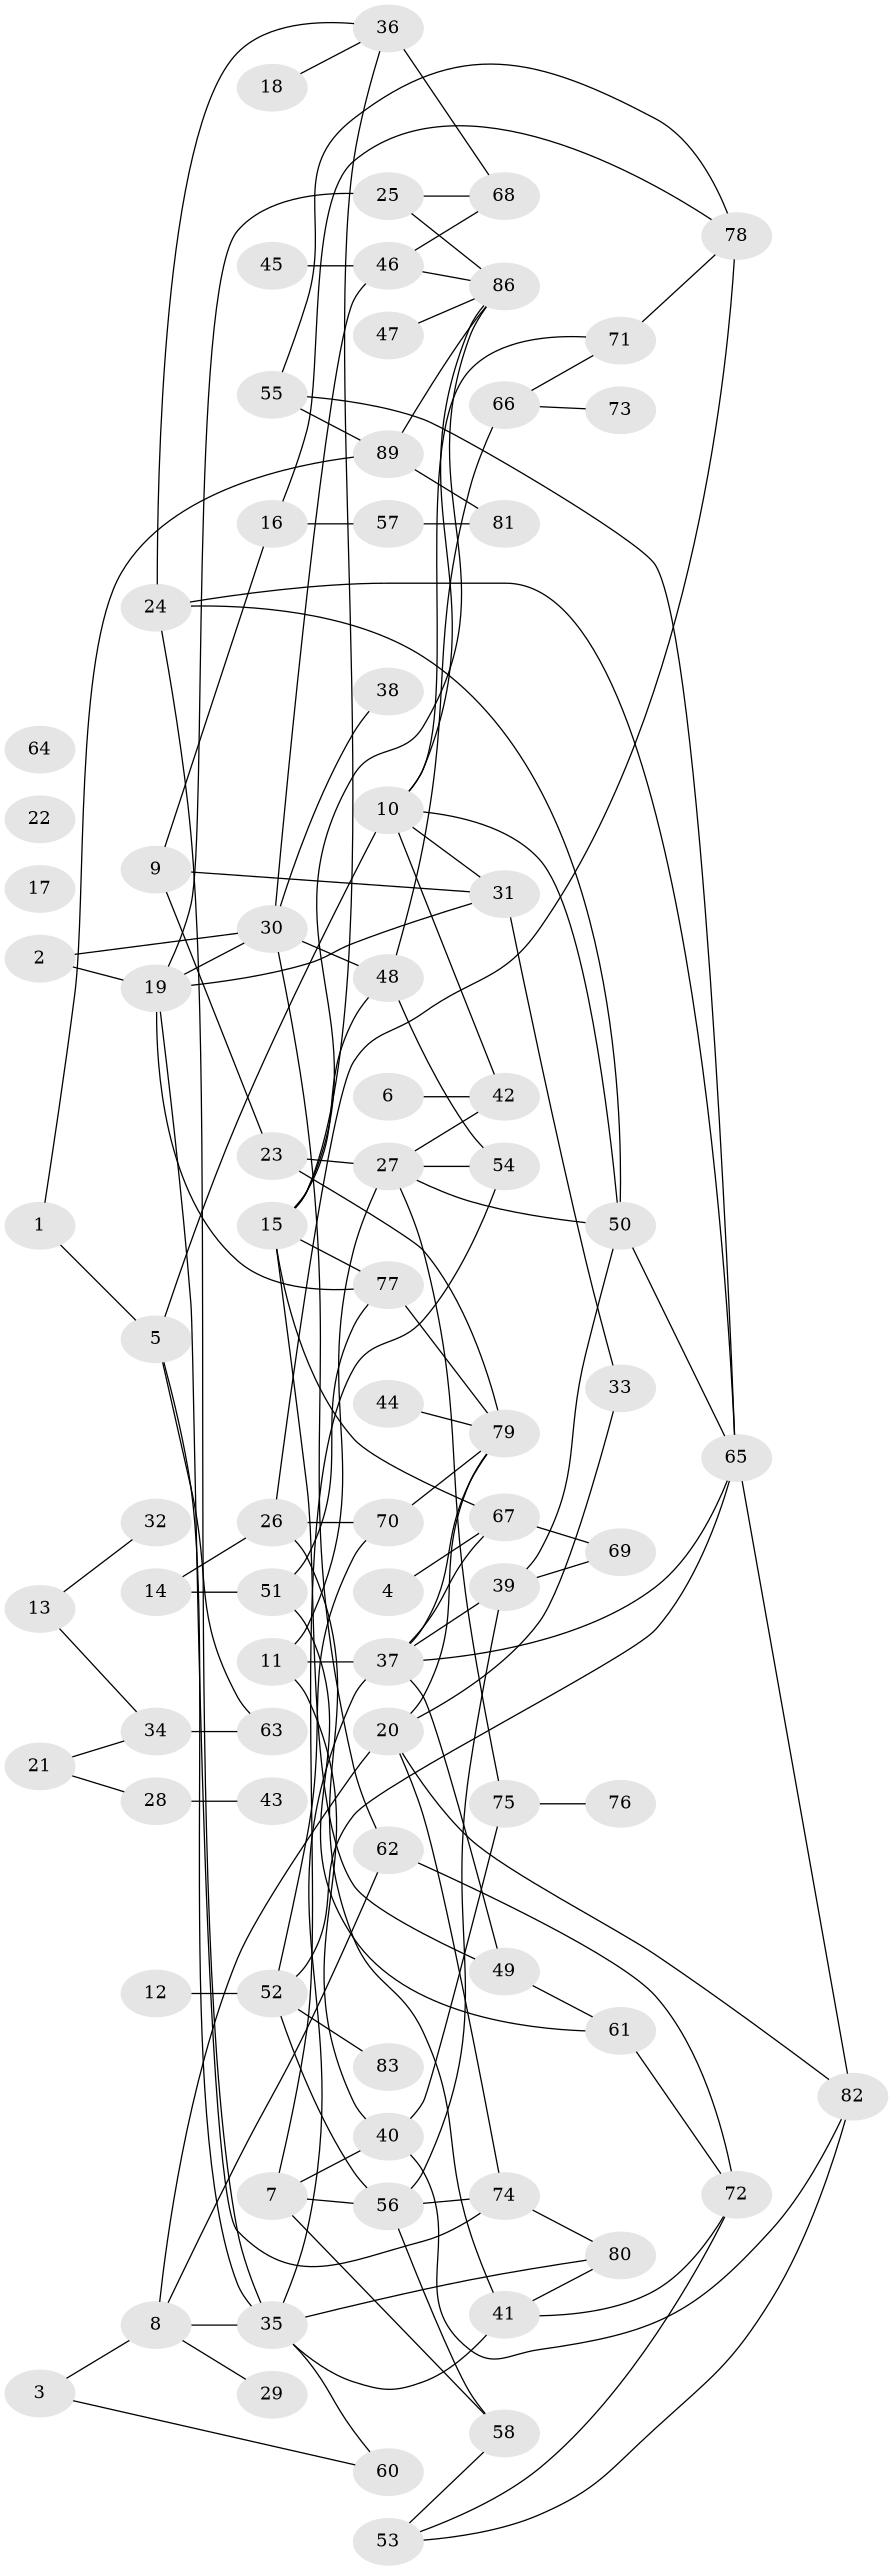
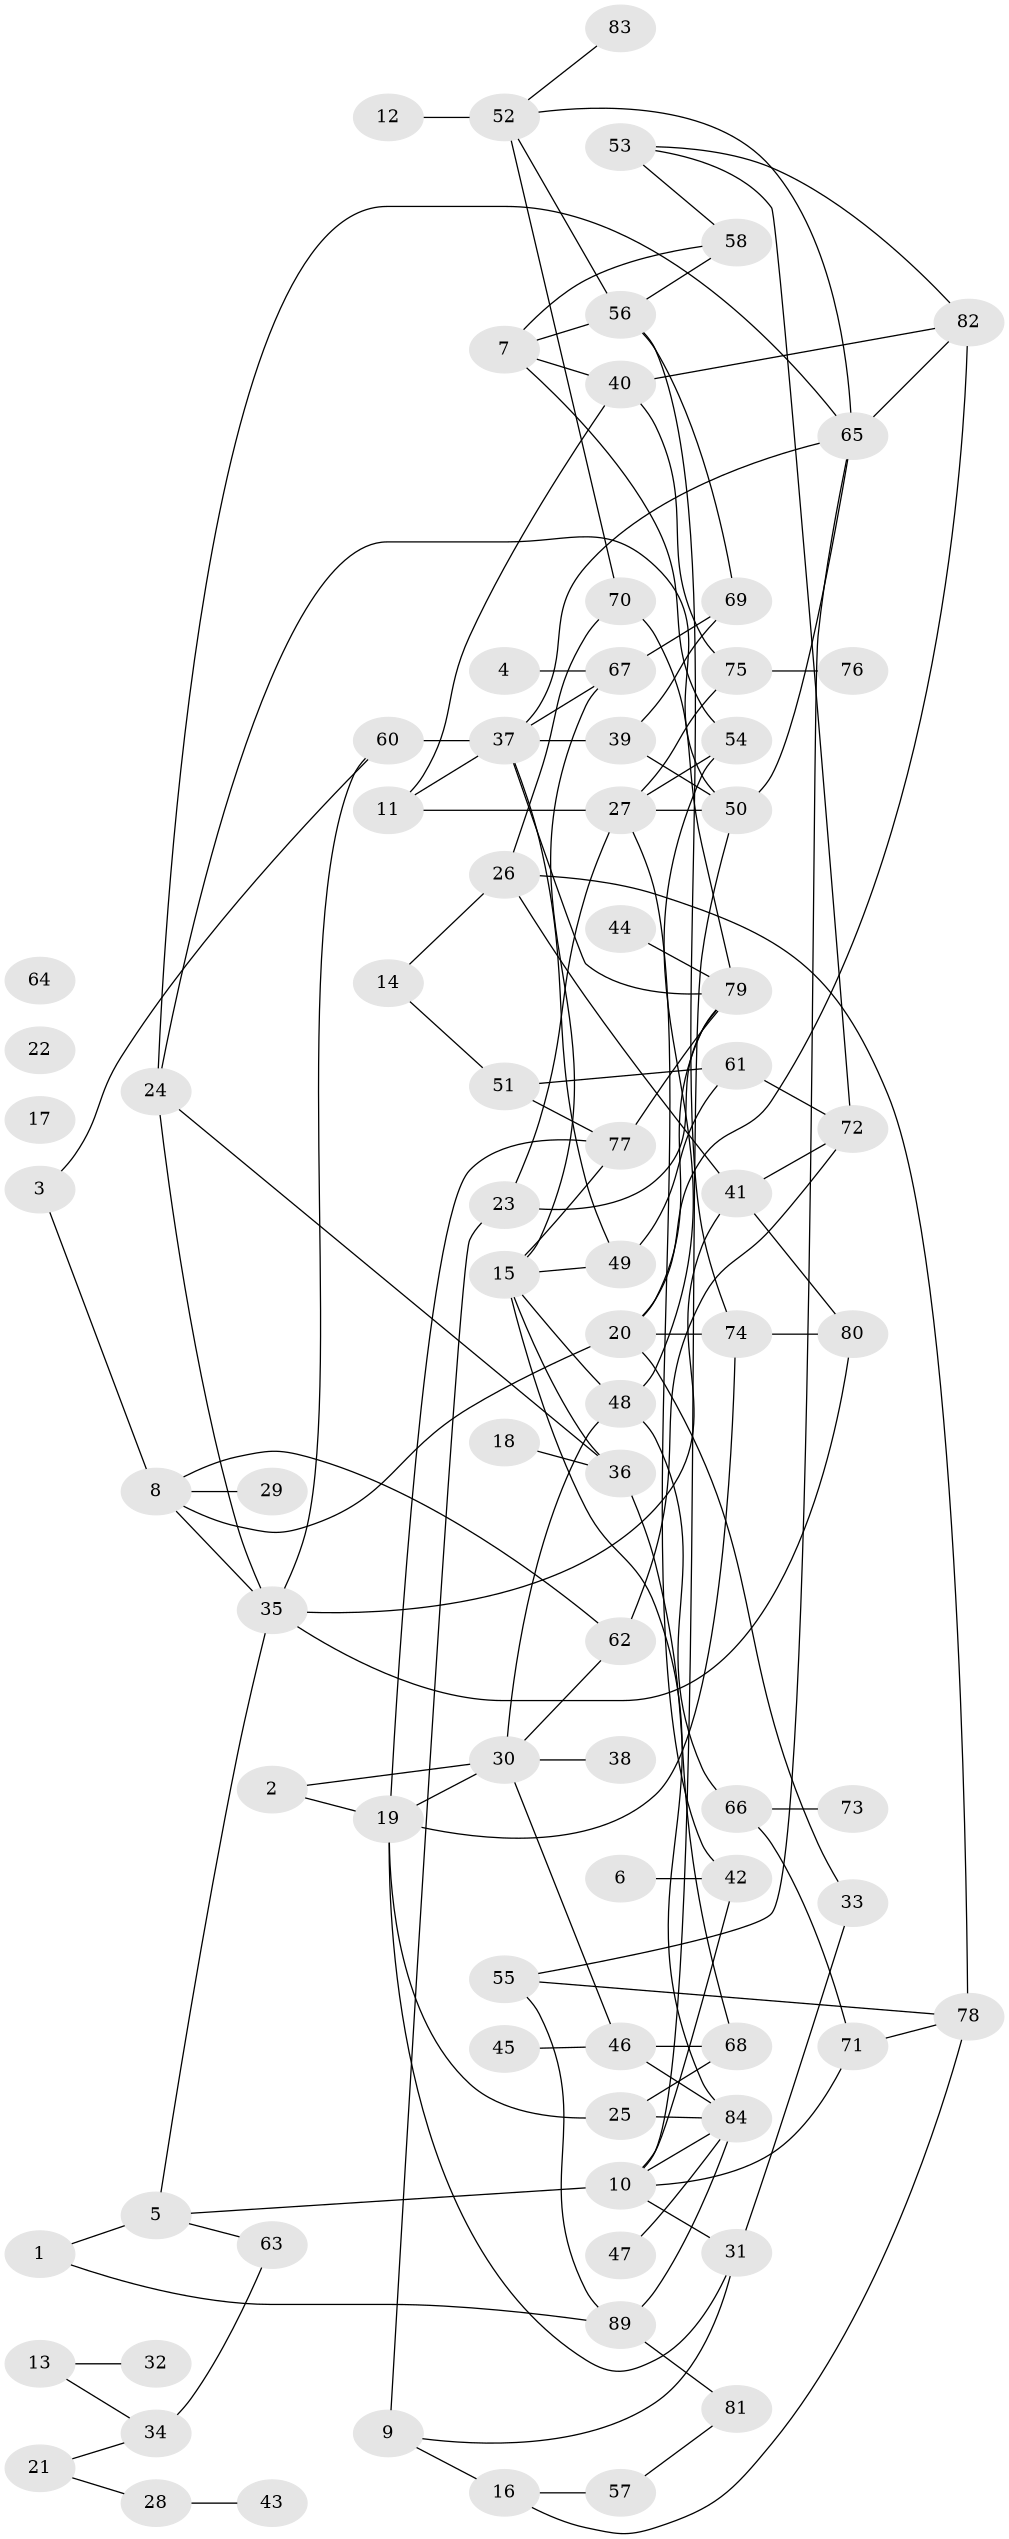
(504, 286) -> (737, 2119)
(463, 1903) -> (700, 450)
(319, 2036) -> (449, 741)
